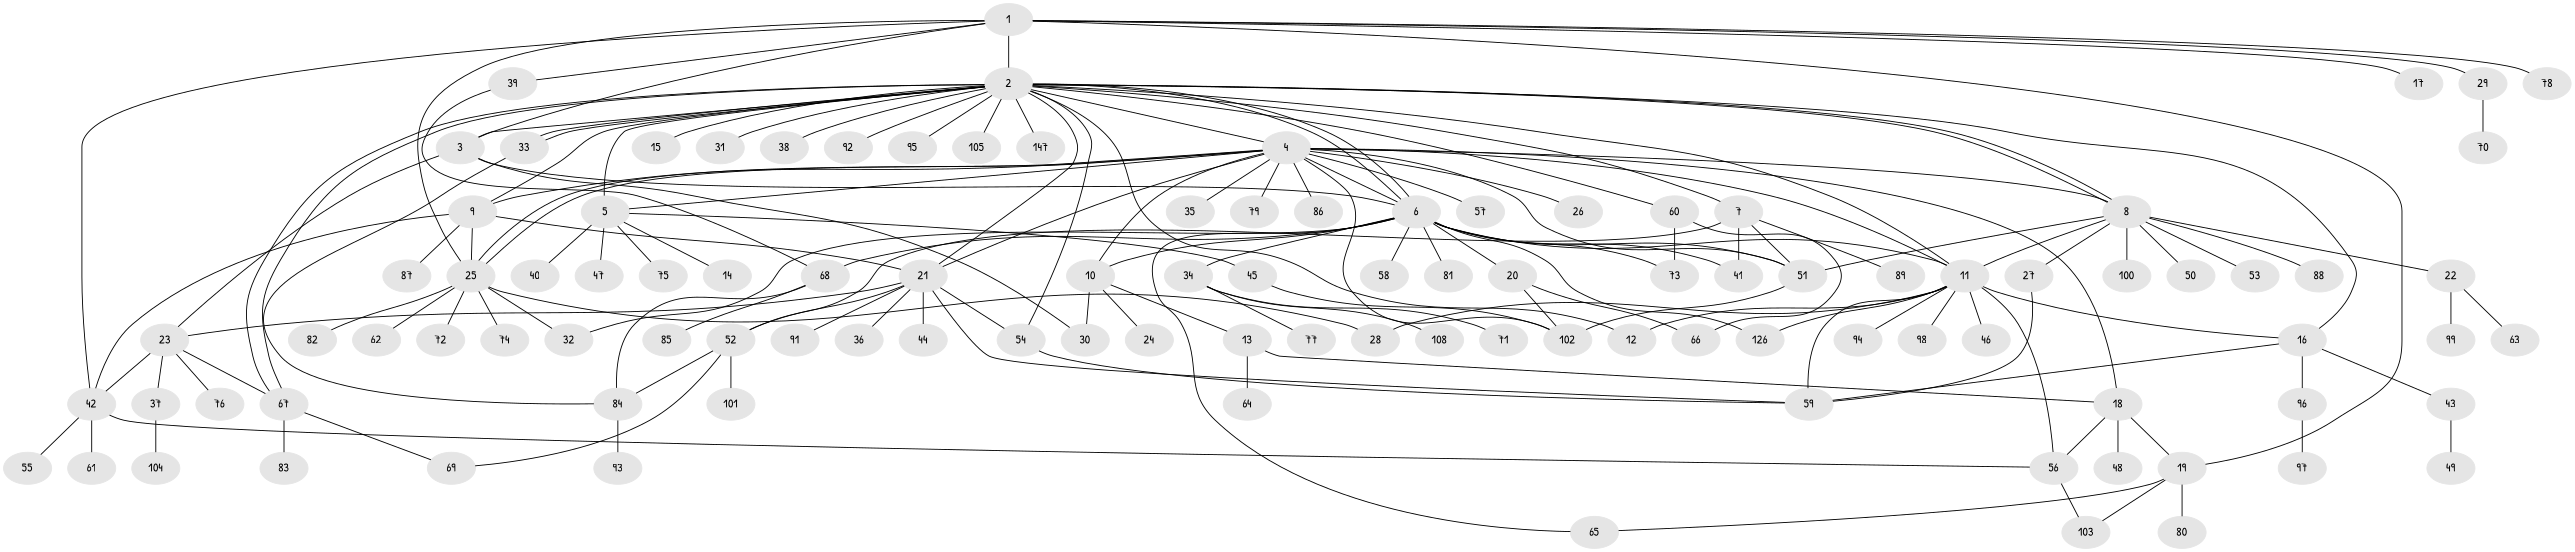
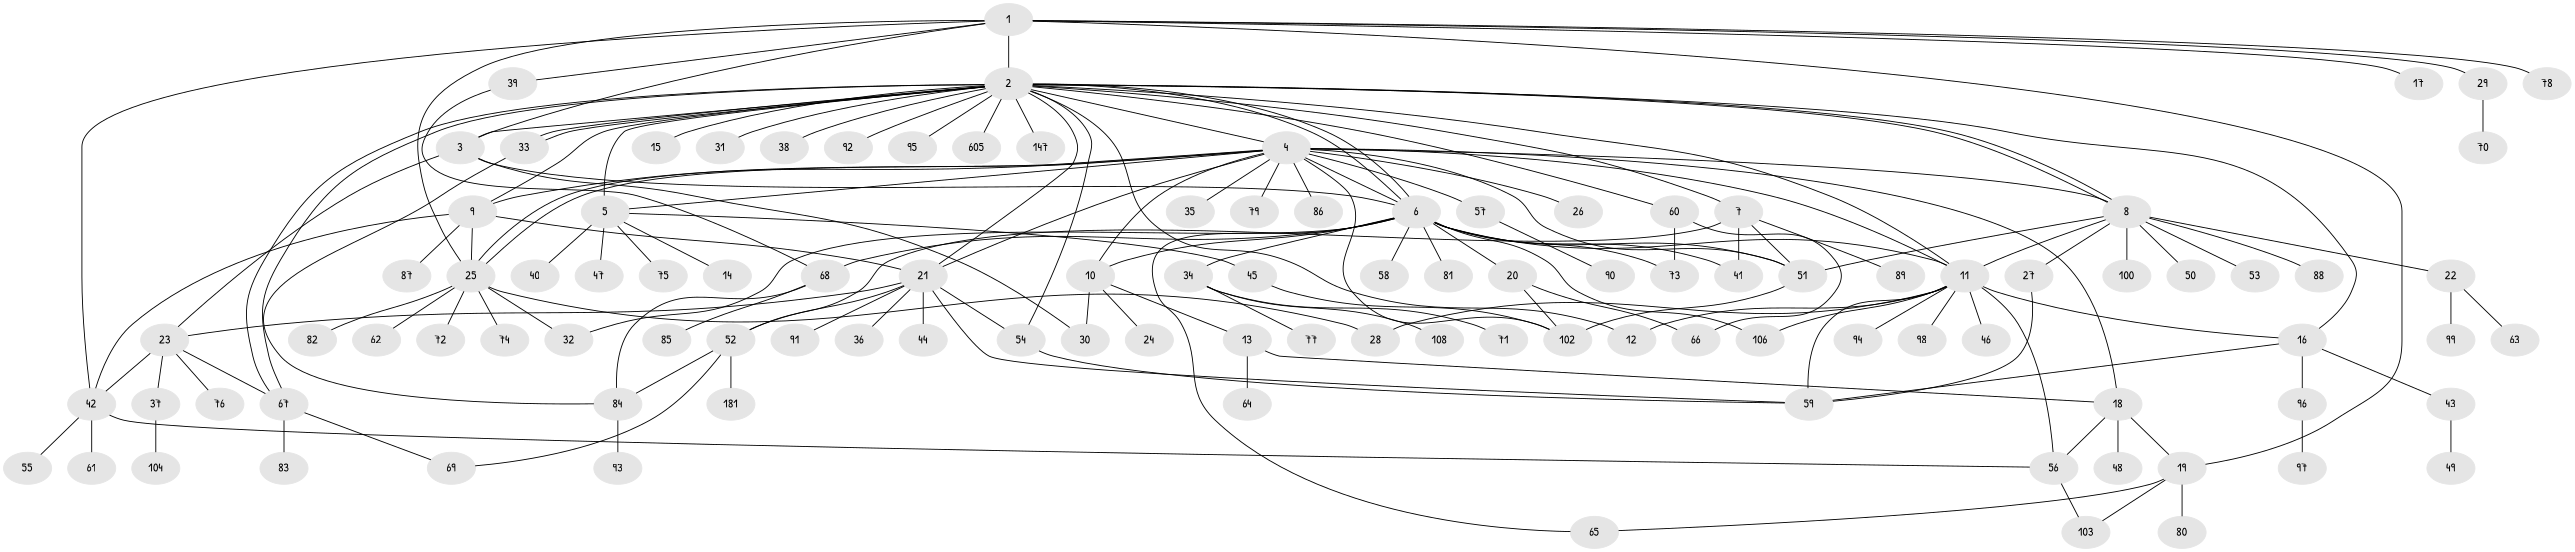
(977, 148) -> (977, 148)
none -> (1611, 276)
(1760, 340) -> (1760, 340)
(731, 404) -> (731, 404)
